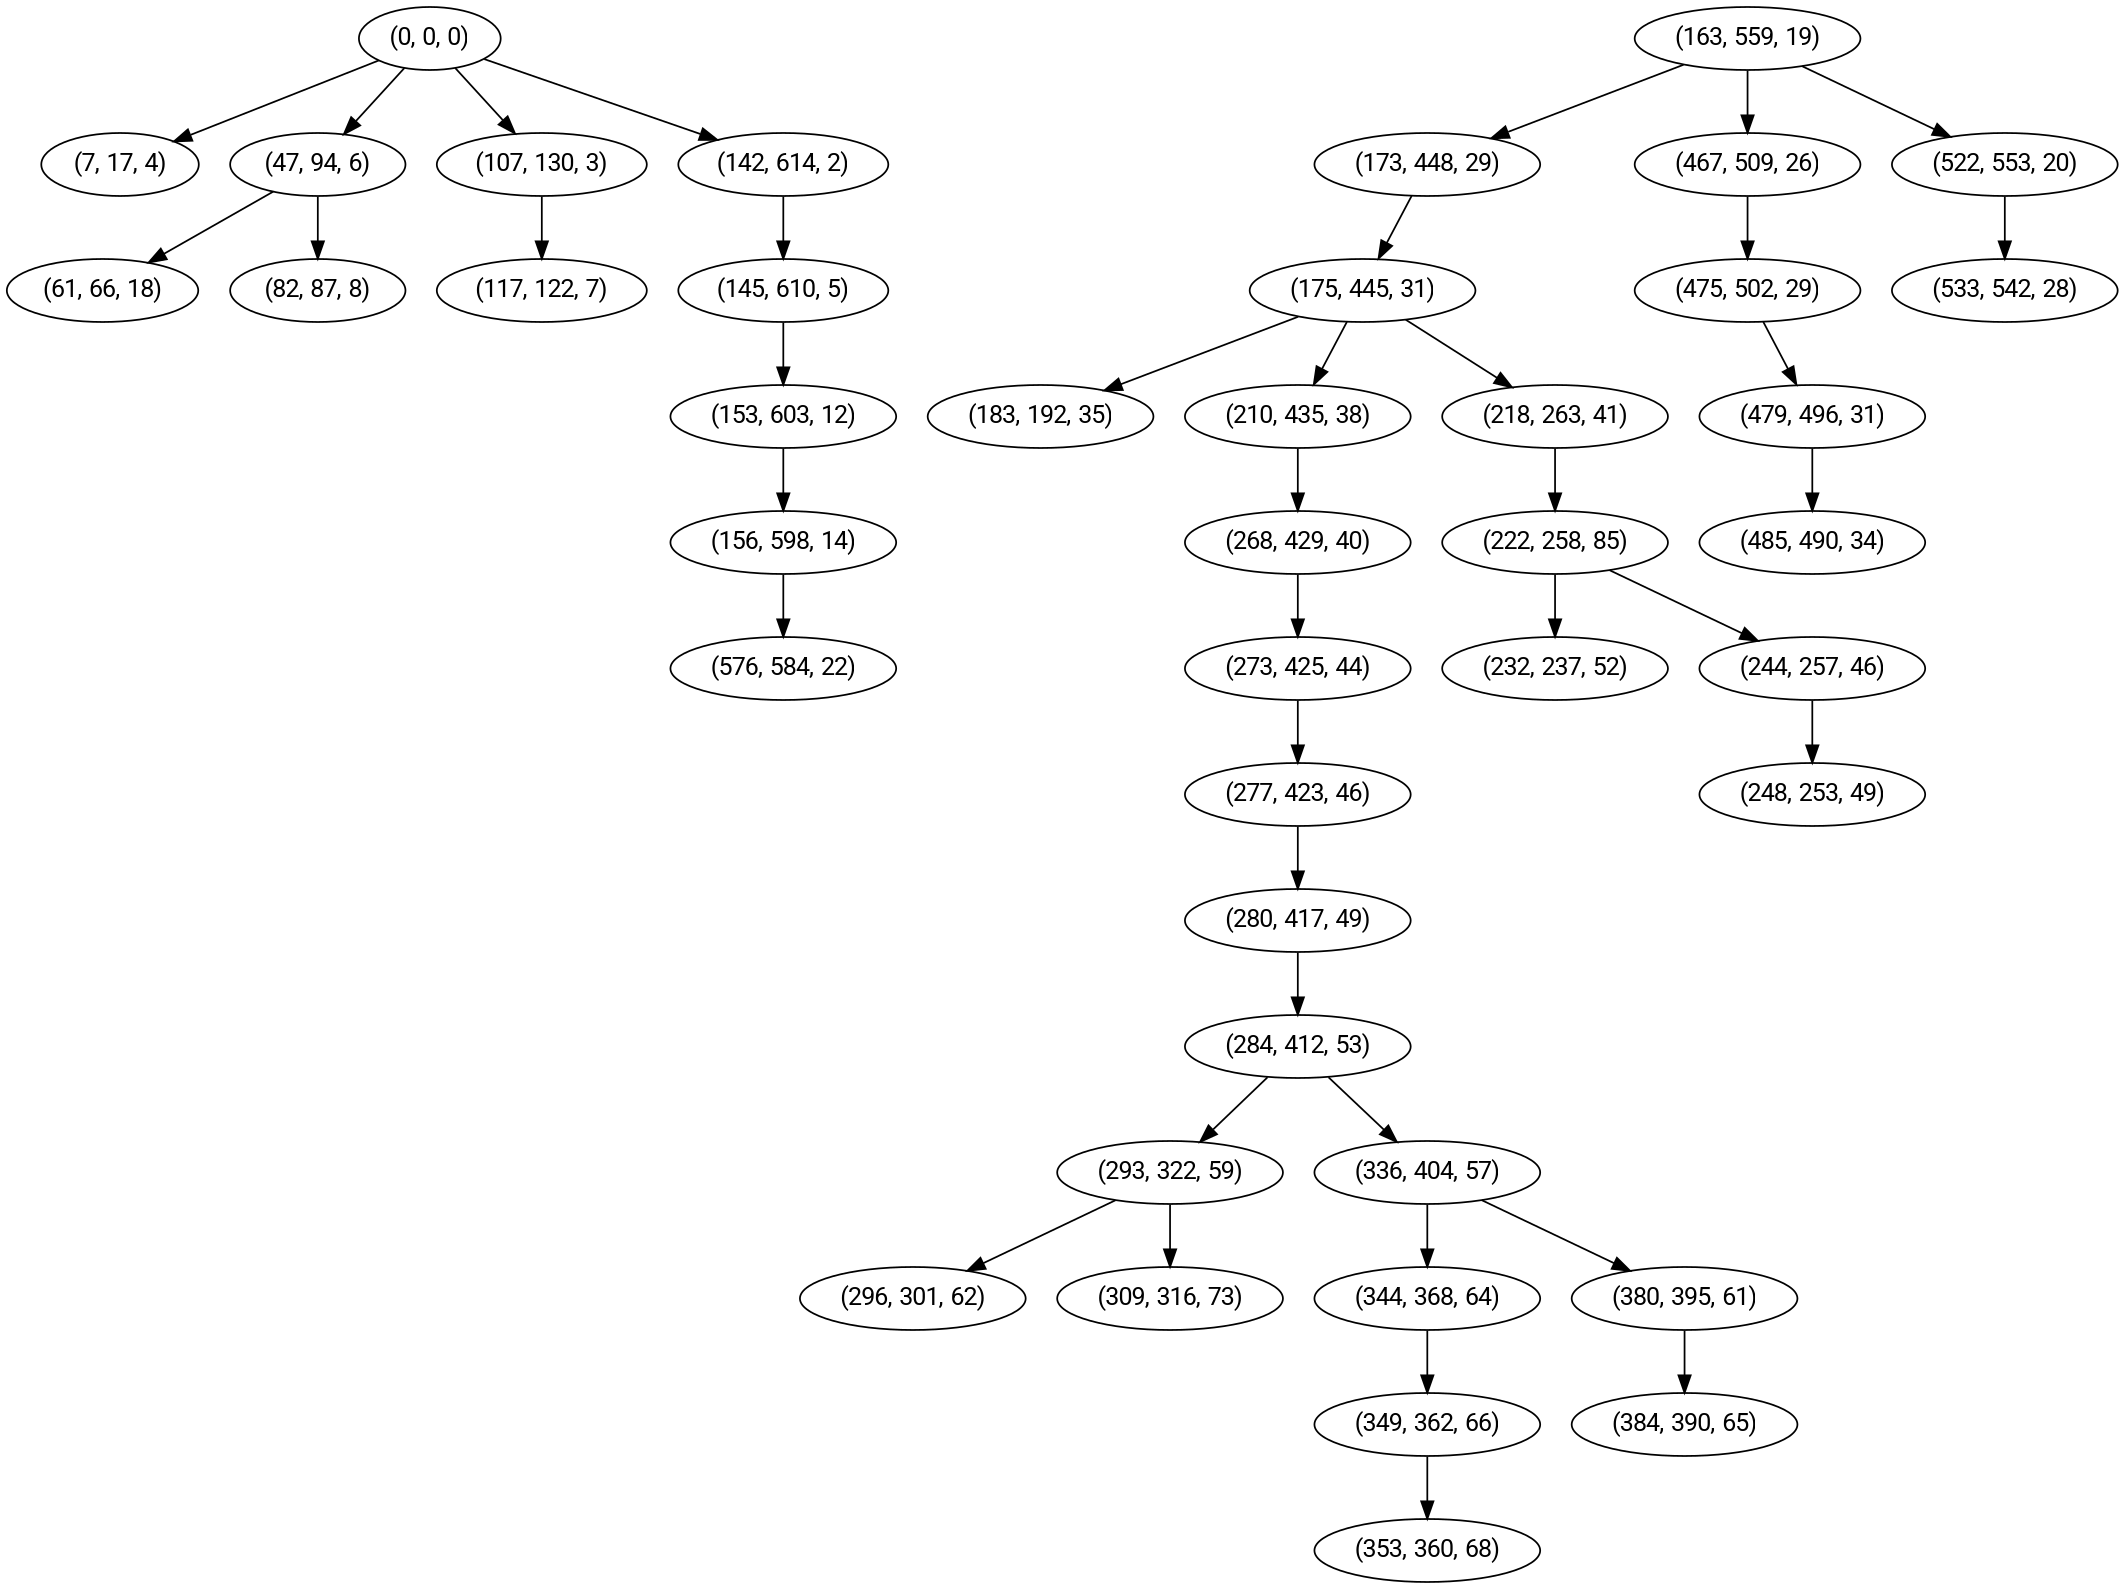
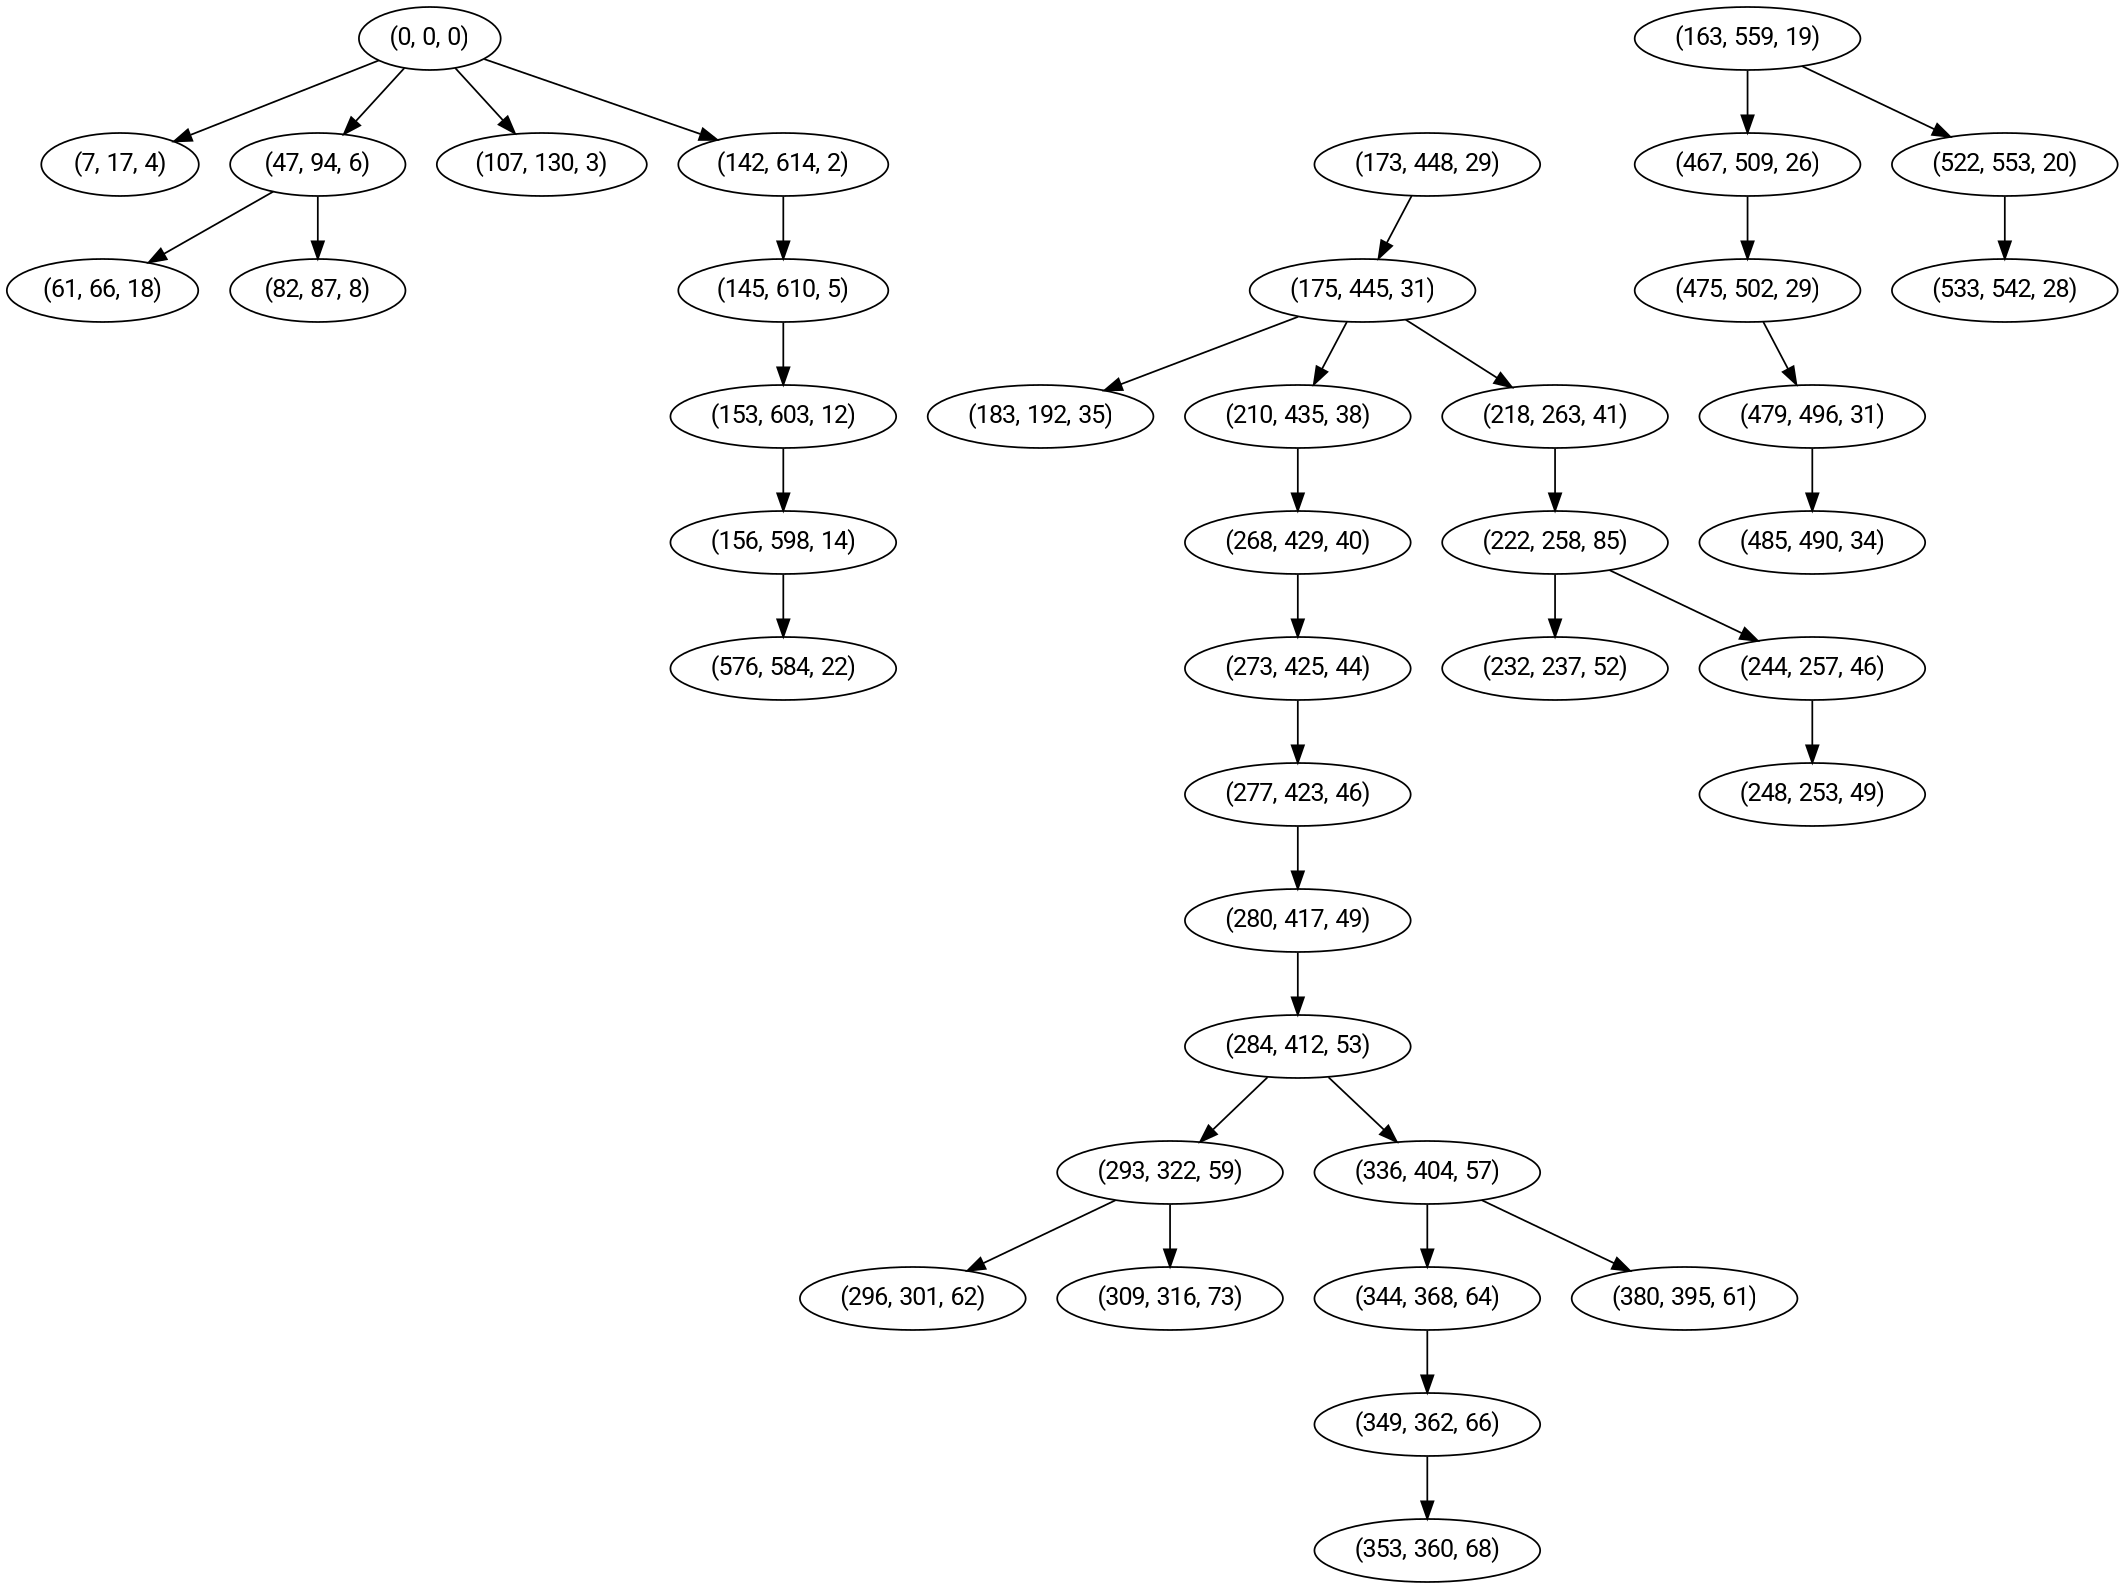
(1596, 98) -> none
(542, 290) -> none
(1685, 1424) -> none
